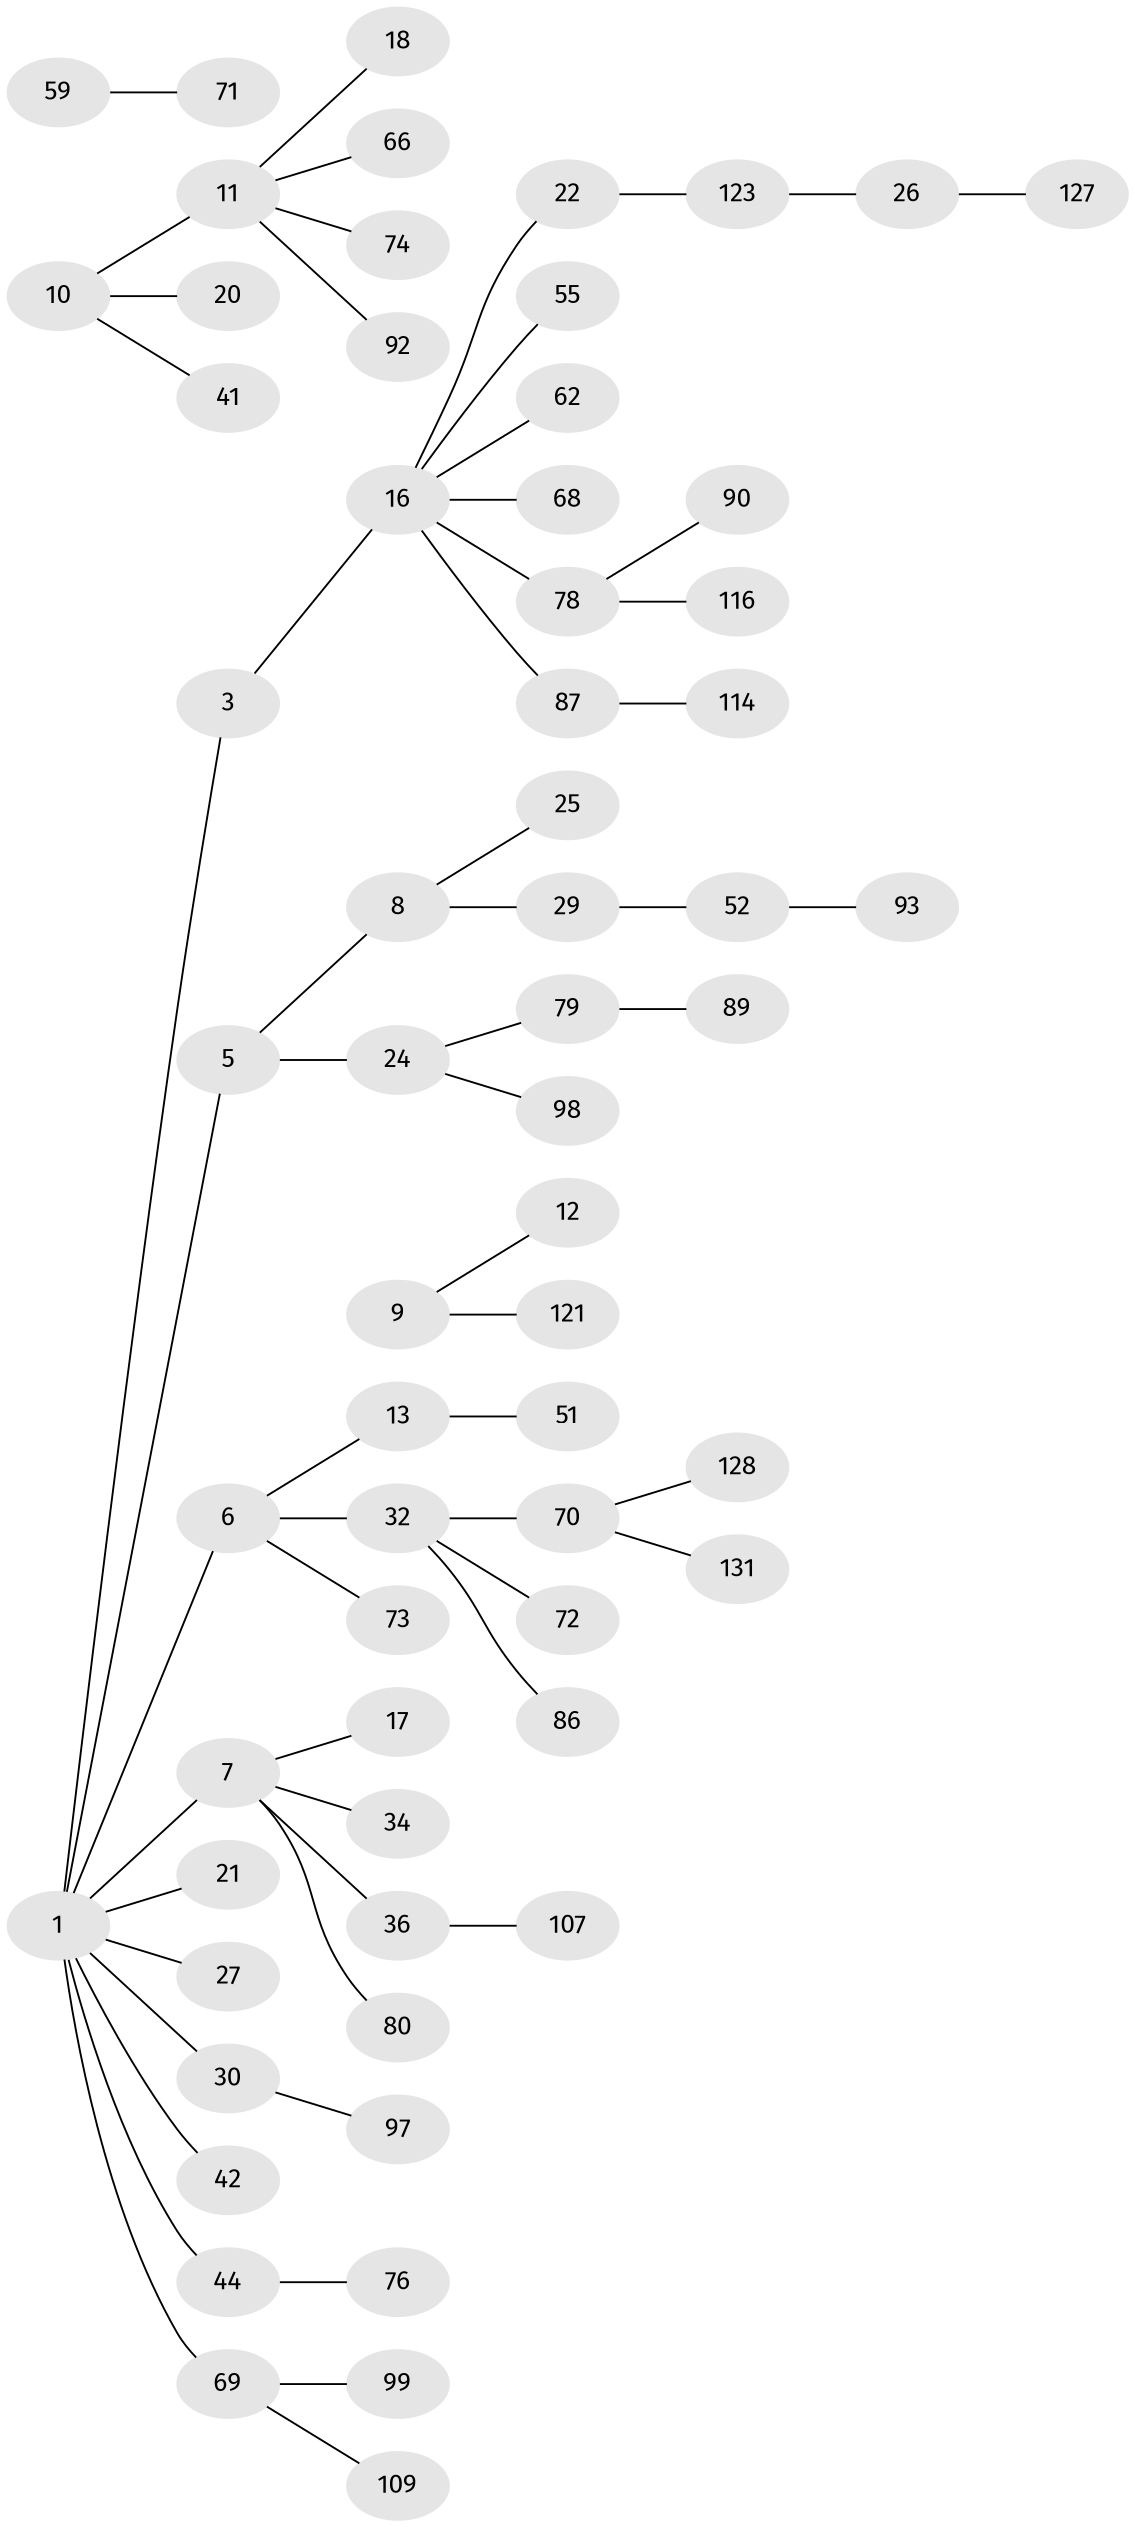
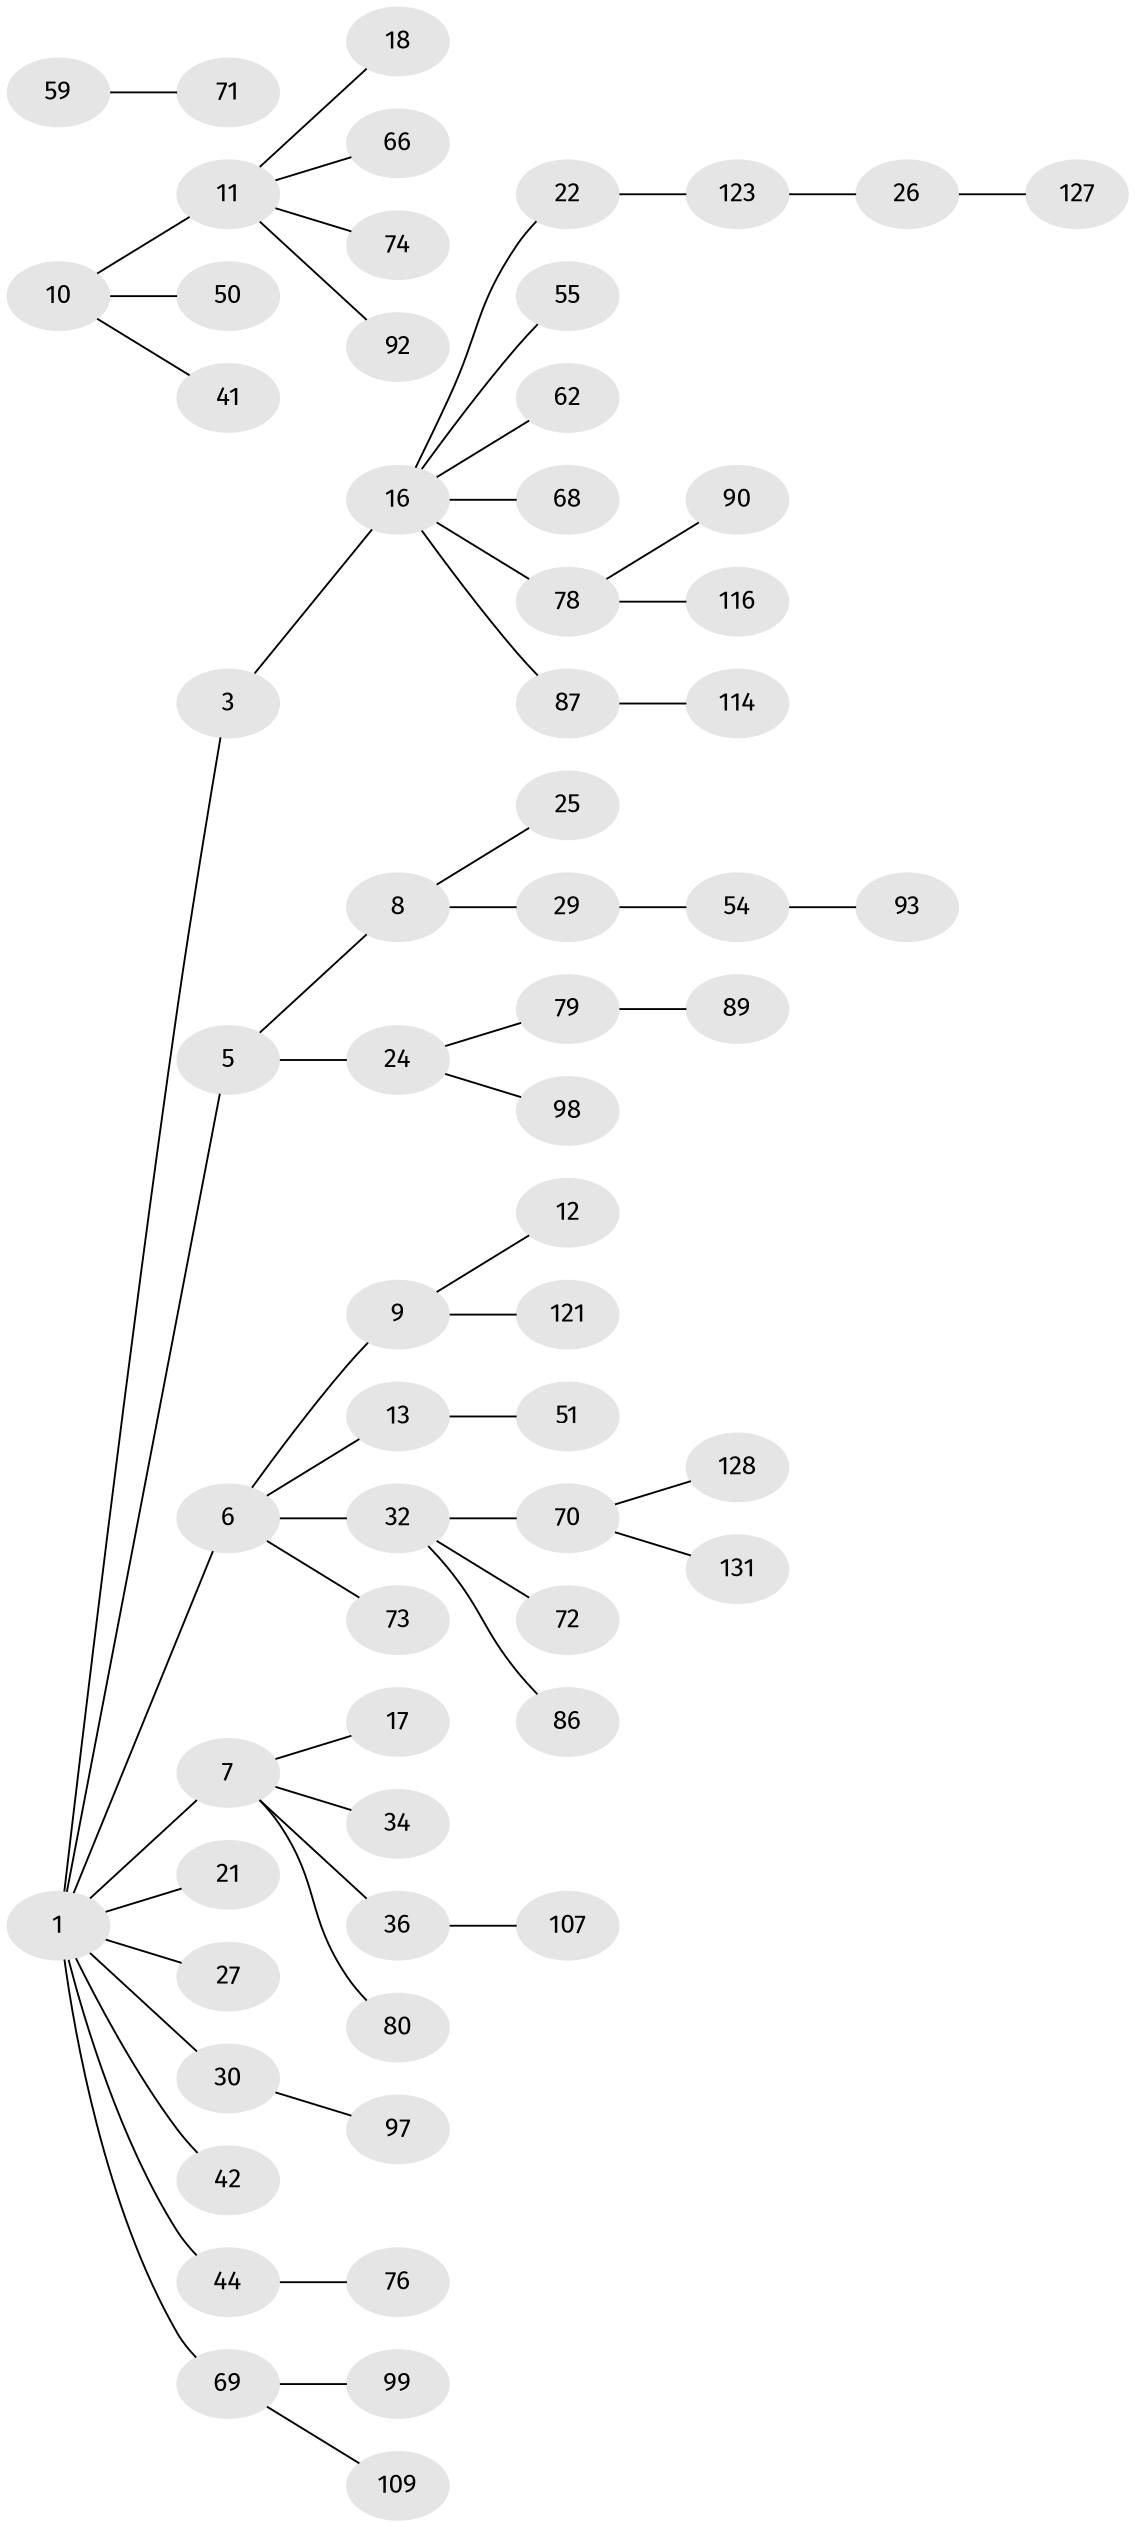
(228, 296) -> (228, 296)
(737, 907) -> (737, 907)
none -> (308, 1413)
